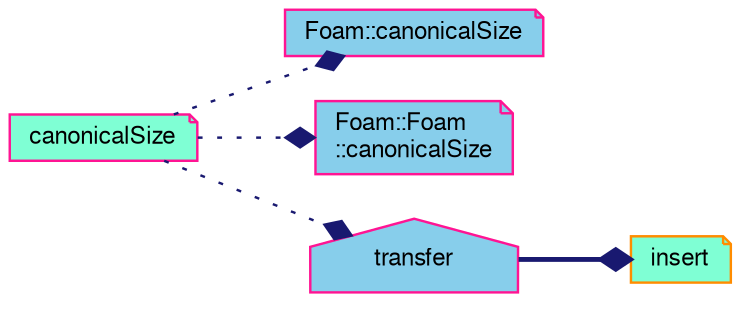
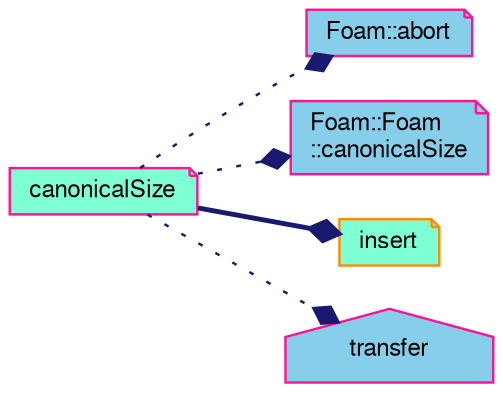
(414, 33) -> (389, 33)
(560, 259) -> (254, 218)
